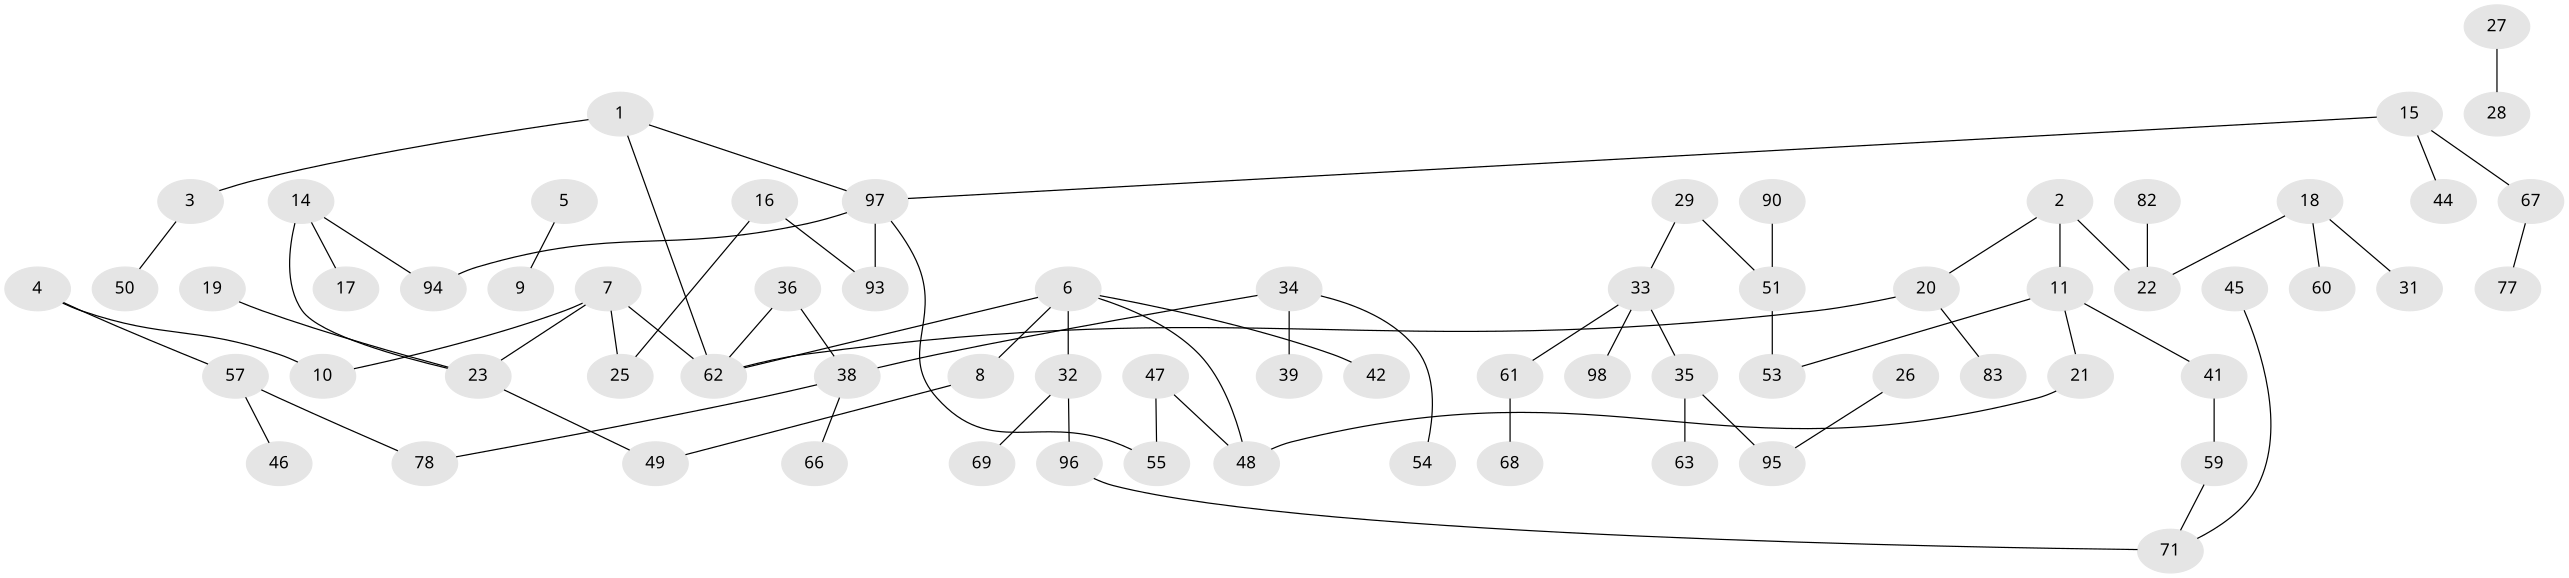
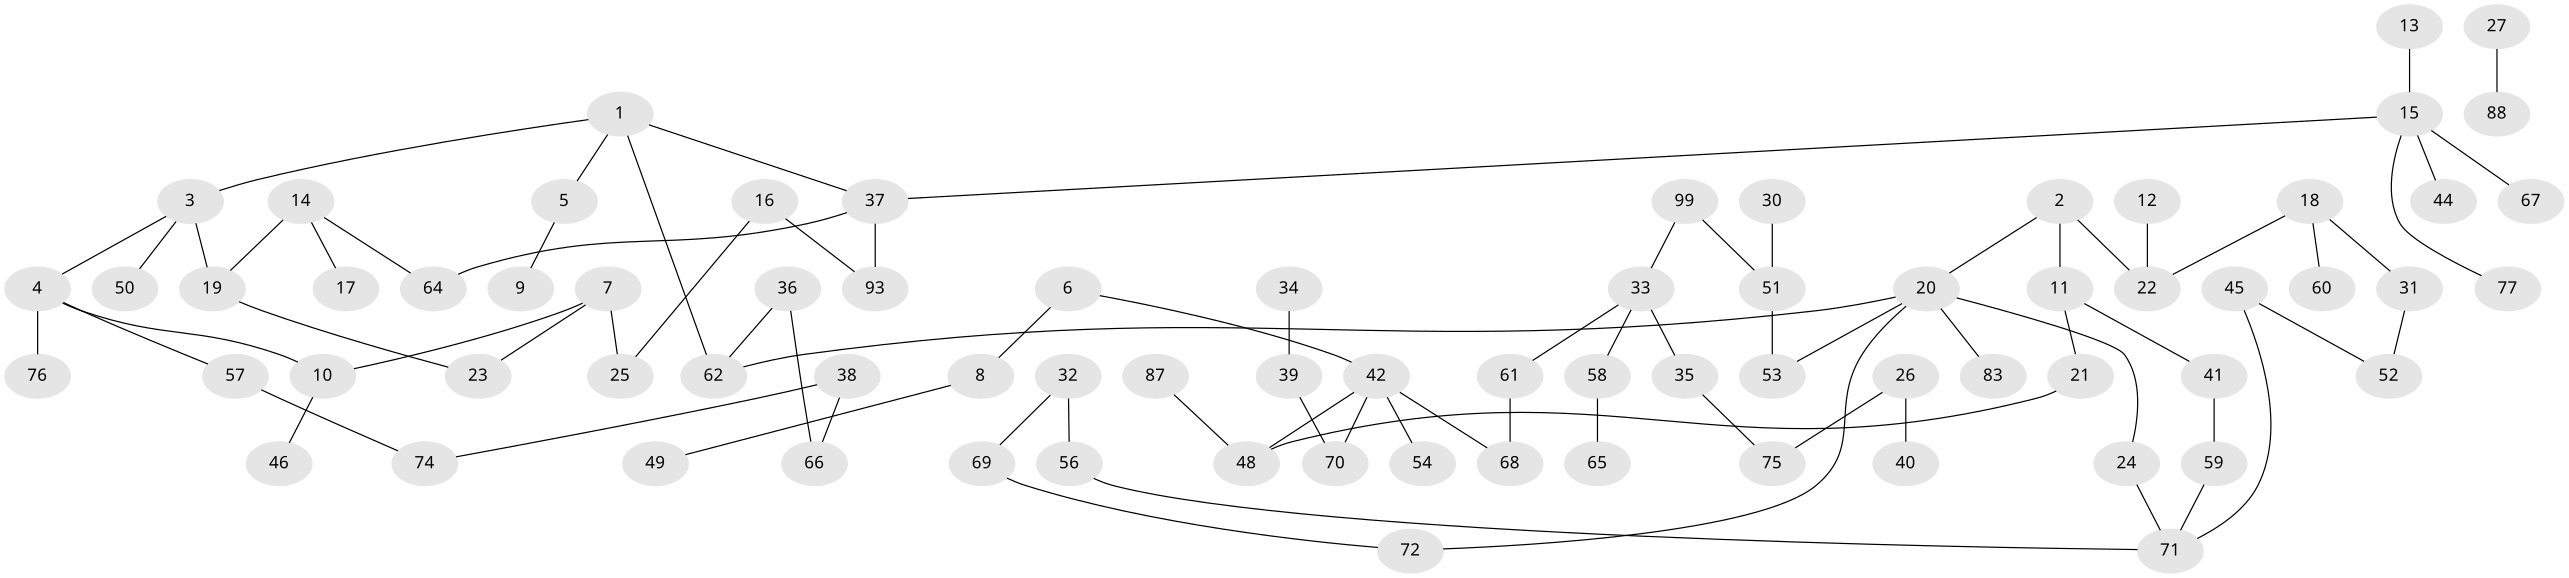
none -> (2410, 27)
(2497, 114) -> (2497, 114)
none -> (592, 158)
(875, 202) -> (875, 202)
(1685, 202) -> (1685, 202)
(1772, 202) -> (1772, 202)
(2147, 202) -> (2147, 202)
none -> (114, 245)
none -> (202, 245)
(2519, 245) -> (2402, 226)
(433, 289) -> (433, 289)
(309, 317) -> (257, 245)
(1115, 320) -> none
(818, 333) -> (800, 376)
(891, 333) -> none
(1916, 333) -> (1850, 332)
(664, 335) -> none
(1068, 338) -> none
(1412, 343) -> (1396, 413)
(1193, 348) -> (1305, 424)
none -> (38, 376)
(1156, 376) -> (1156, 376)
(1597, 376) -> (1597, 376)
none -> (2389, 376)
(257, 420) -> (301, 420)
(567, 420) -> none
none -> (1450, 424)
(425, 464) -> (425, 464)
(1069, 464) -> (1069, 464)
(1157, 464) -> none
none -> (1335, 464)
none -> (1597, 464)
(1685, 464) -> none
(1772, 464) -> (1772, 464)
none -> (1906, 464)
none -> (2127, 464)
none -> (1411, 551)
